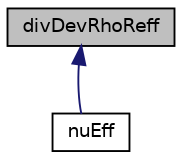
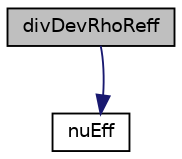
(79, 89) -> (103, 70)
